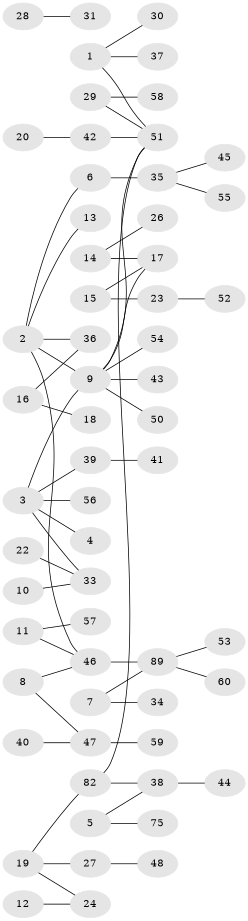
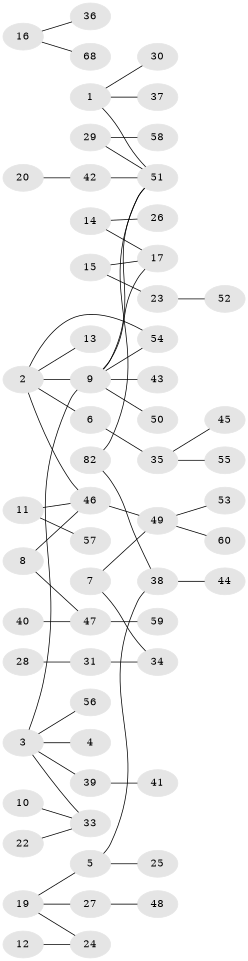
(57, 339) -> (76, 317)
(90, 420) -> (90, 57)
none -> (126, 662)
(158, 662) -> (158, 521)
(55, 822) -> (57, 884)
(158, 823) -> (158, 864)
